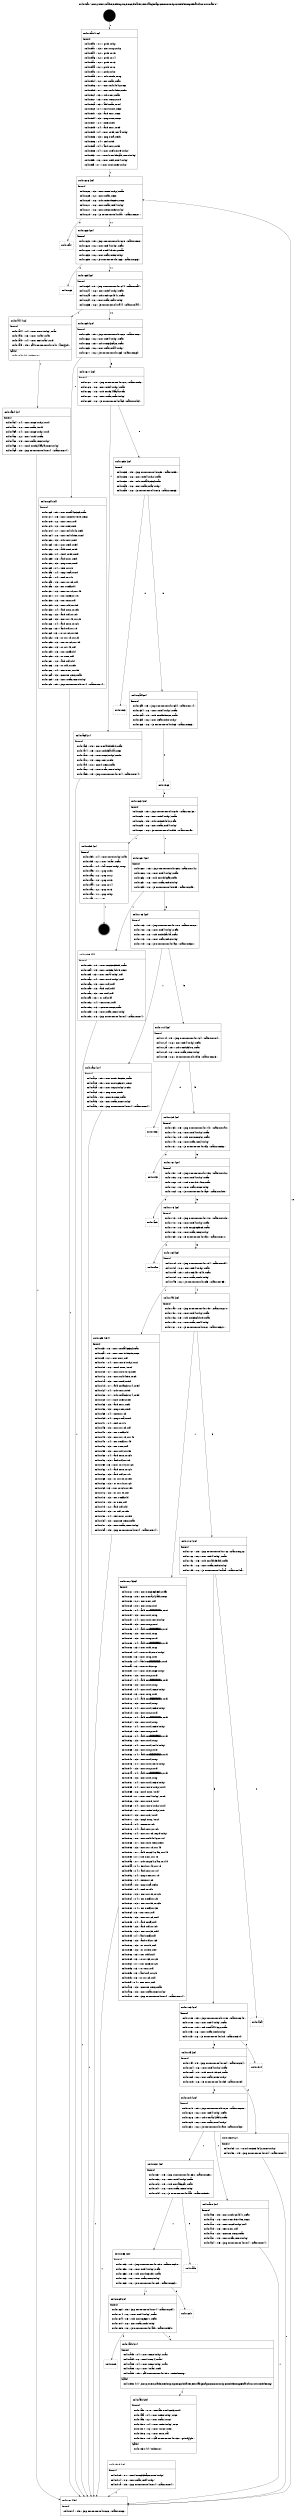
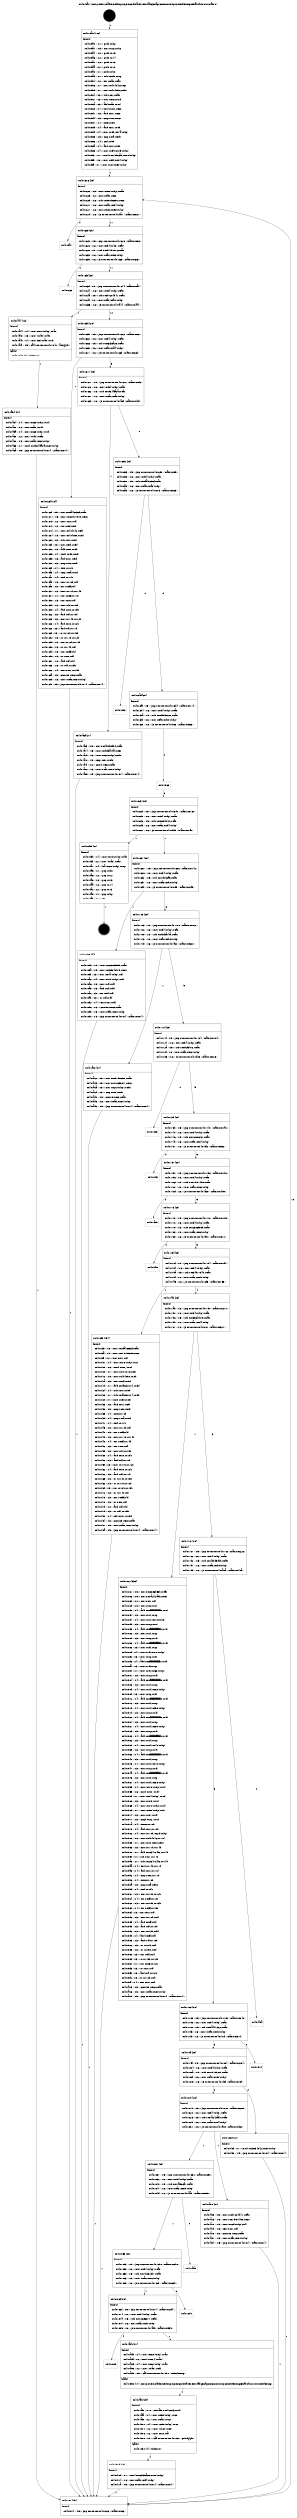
none -> (150, 2456)
